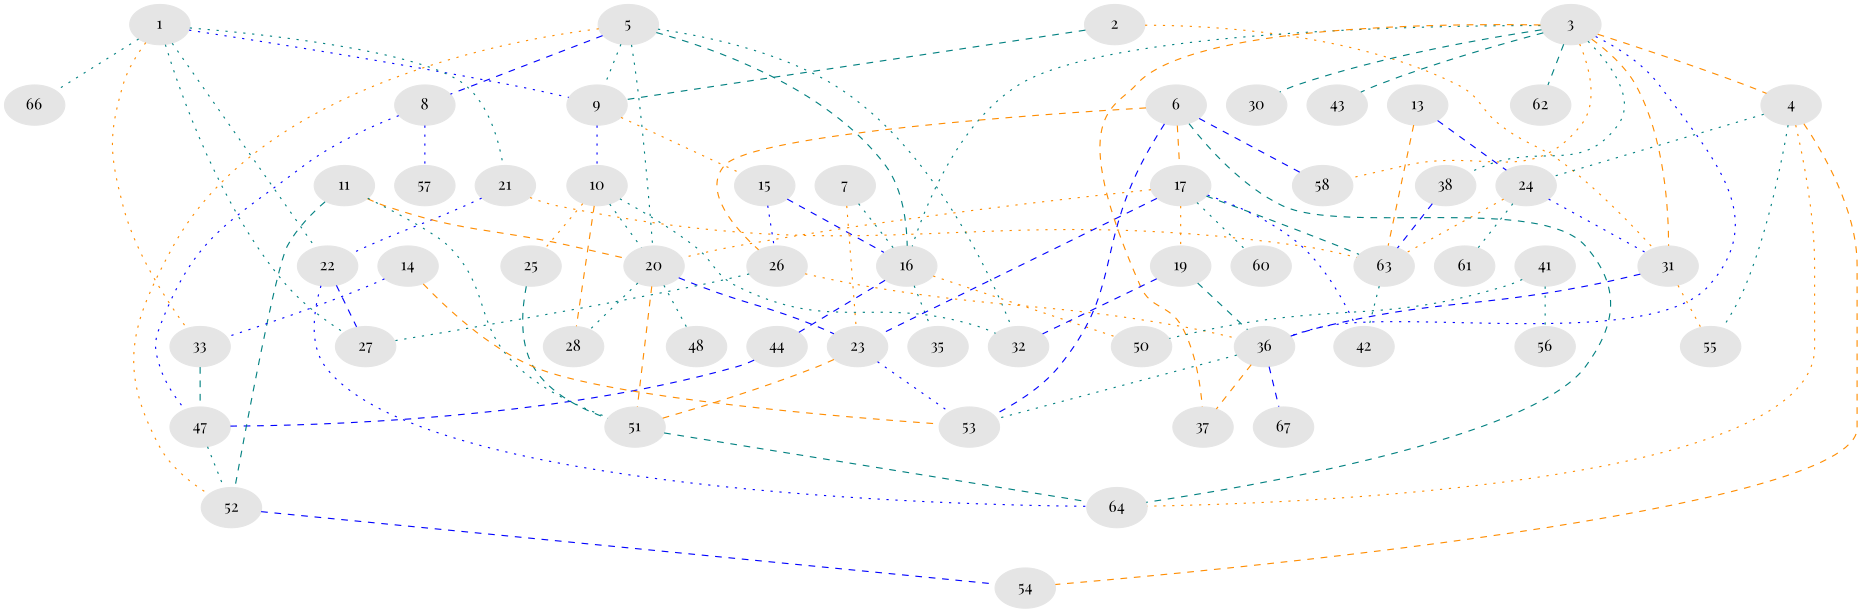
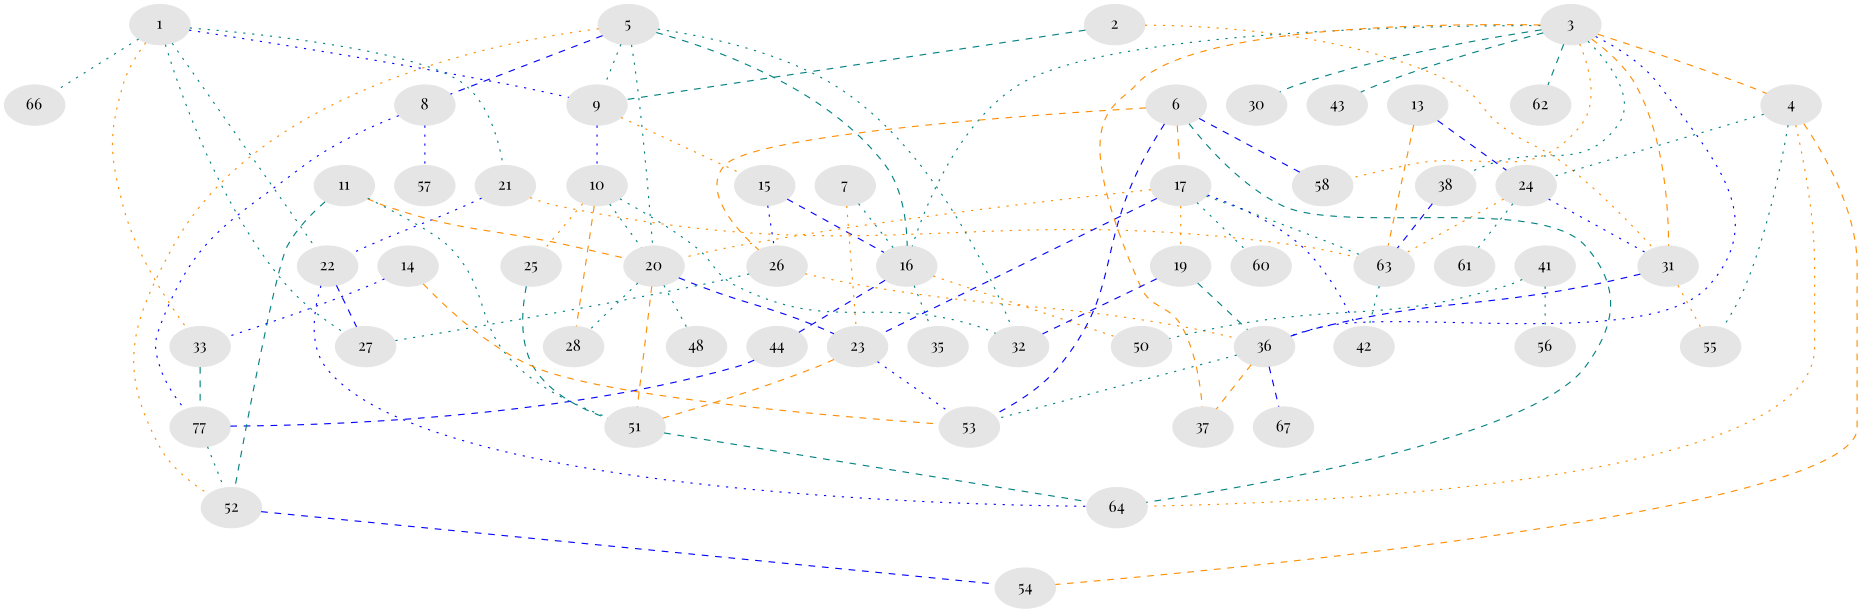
(1287, 226) -> (1287, 226)
(200, 427) -> (200, 427)
